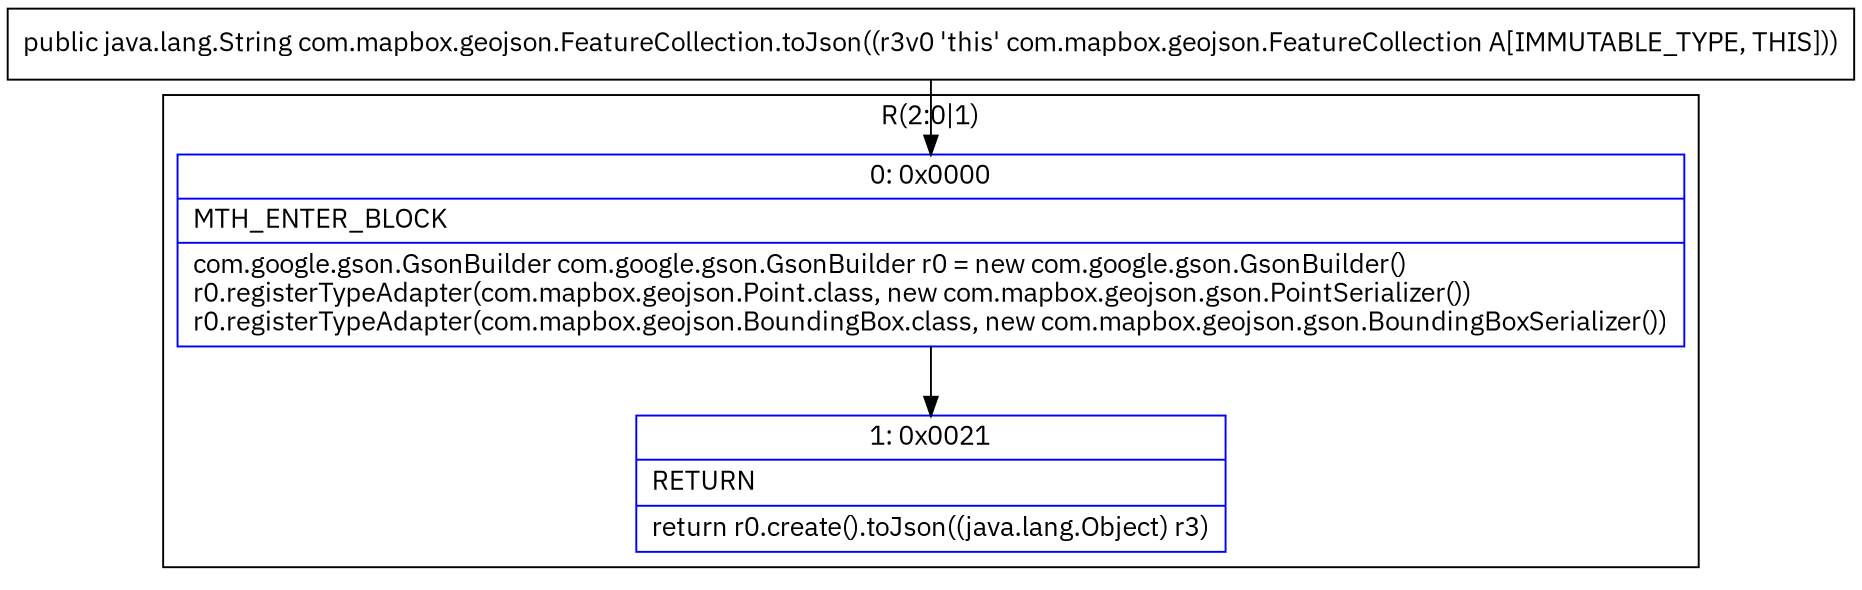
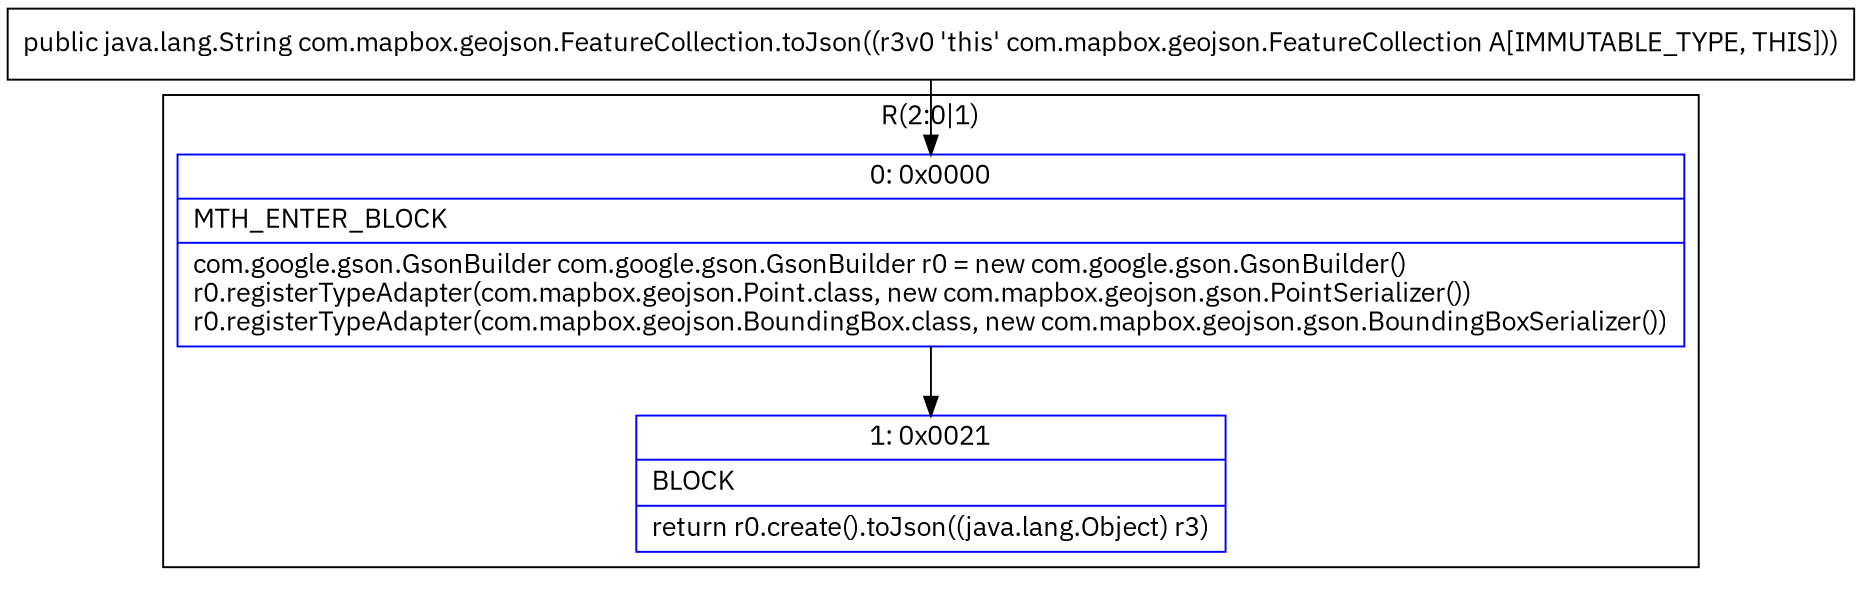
(704, 482) -> (694, 482)
